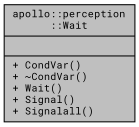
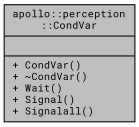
(70, 26) -> (70, 26)
